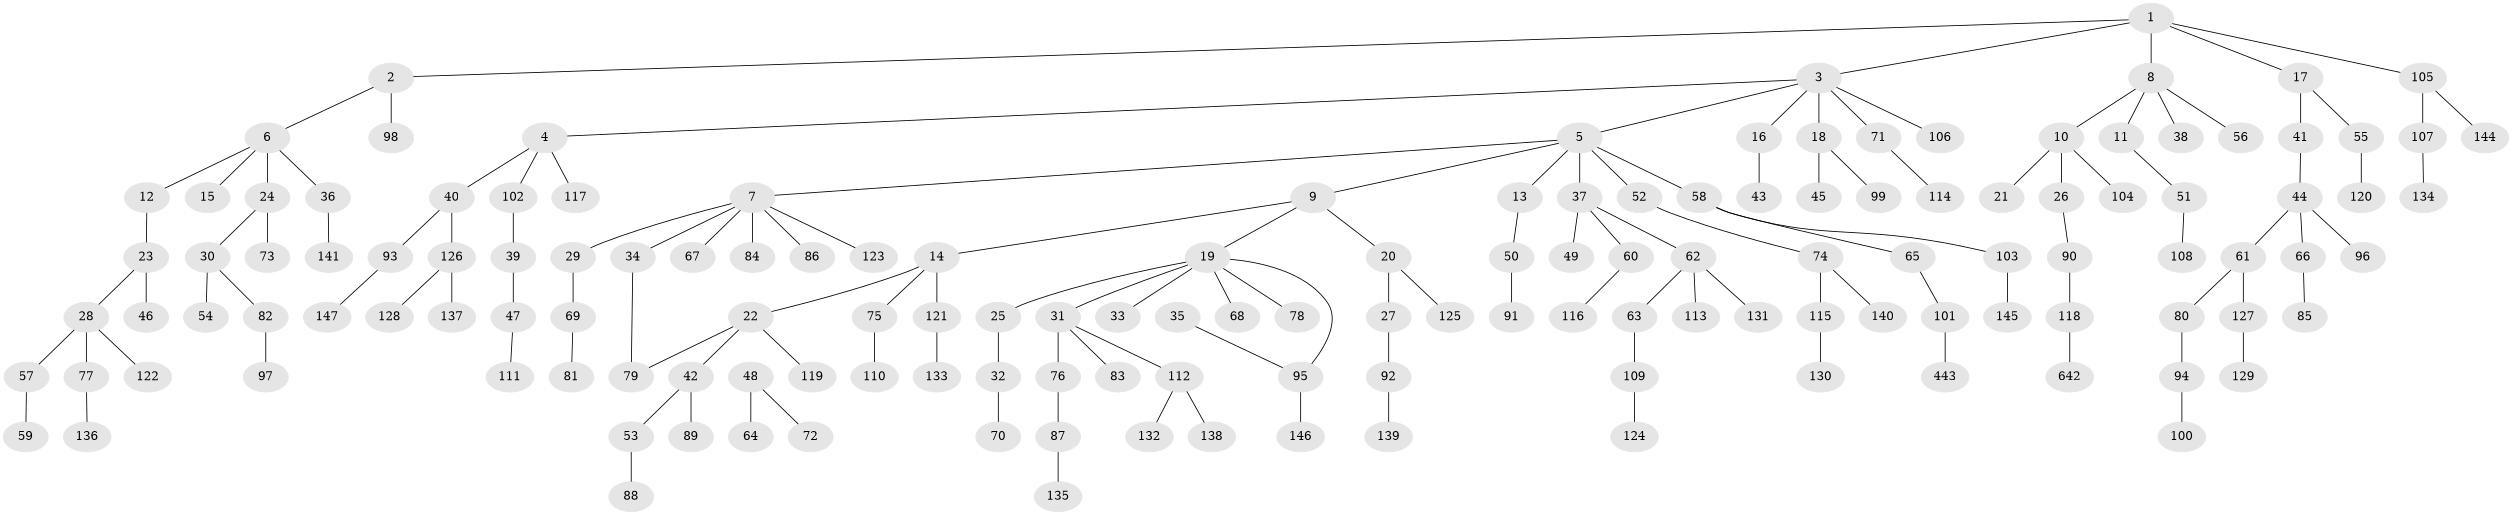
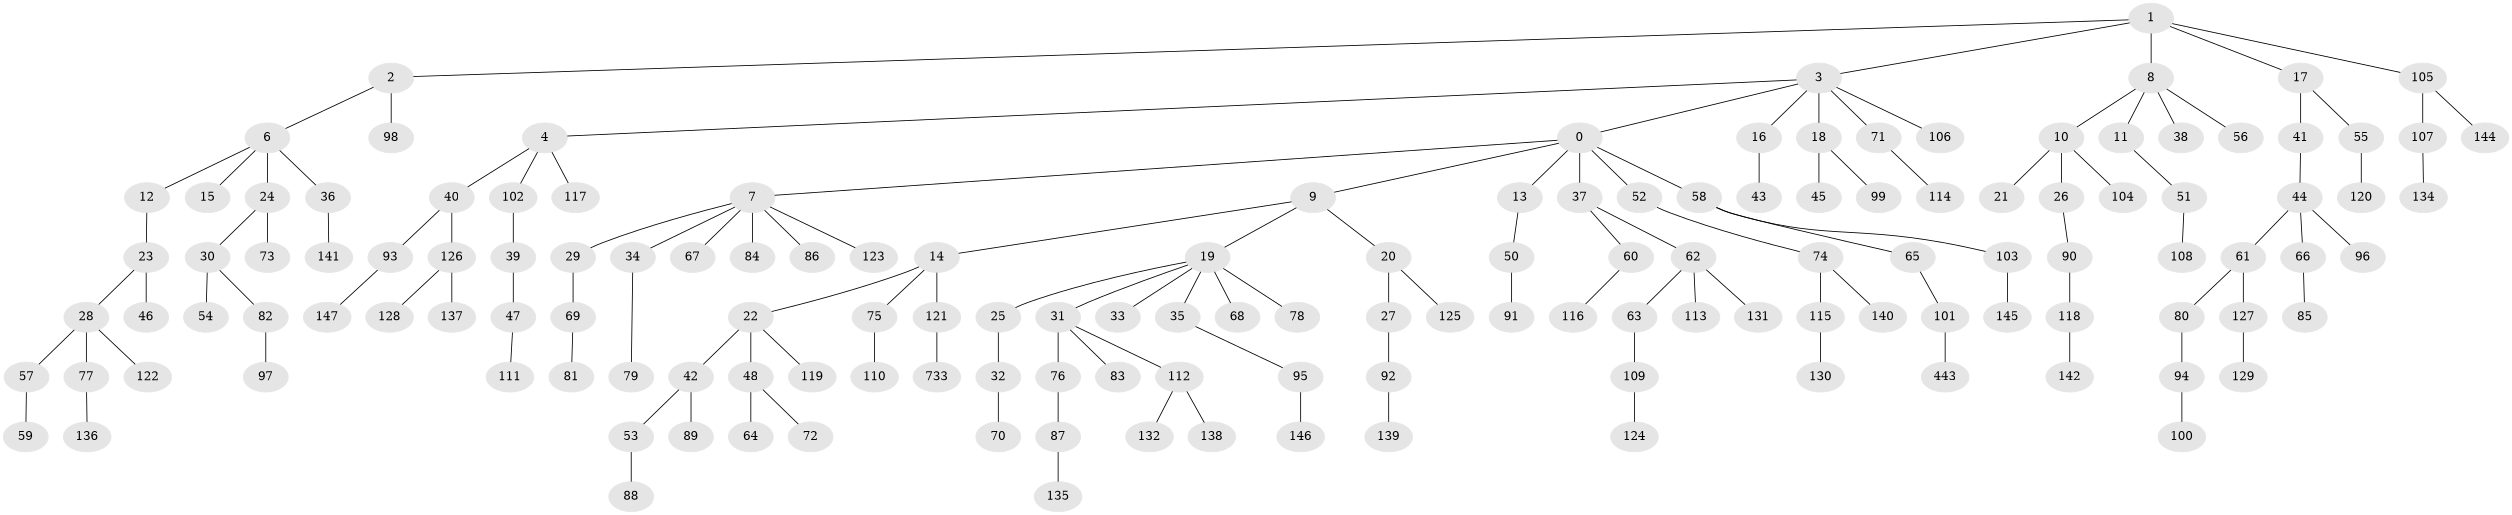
(1580, 138) -> (1580, 138)
(1571, 257) -> none
(1313, 287) -> (1193, 287)
(691, 347) -> (751, 347)
(937, 377) -> (937, 377)
(2070, 377) -> (2070, 377)
